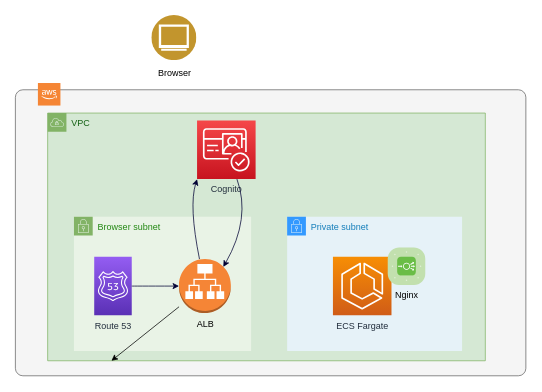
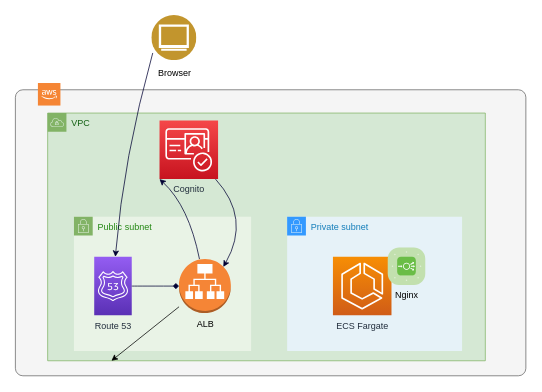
(226, 150) -> (189, 150)
none -> (130, 151)
(132, 227) -> (127, 227)
(172, 286) -> (172, 286)
